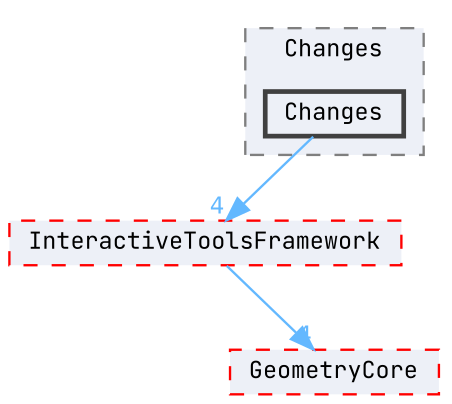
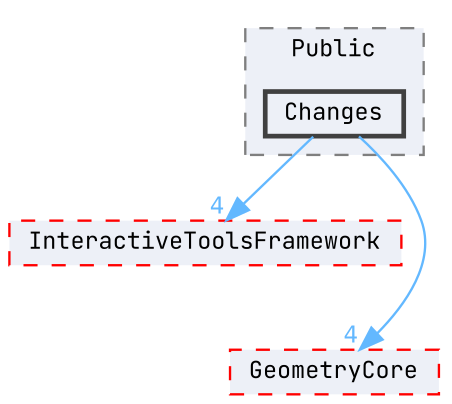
(334, 50) -> (334, 50)
(261, 299) -> (424, 231)
